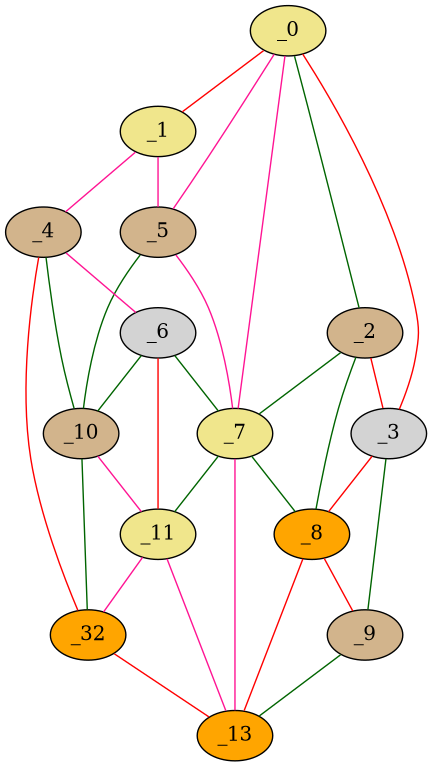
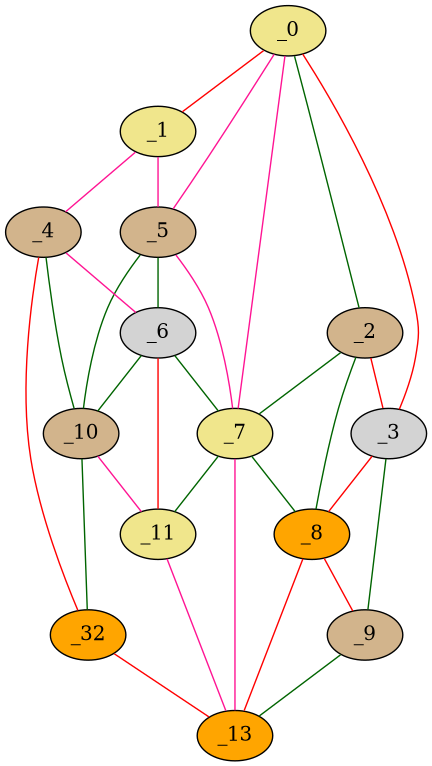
none -> (158, 283)
(123, 585) -> none
